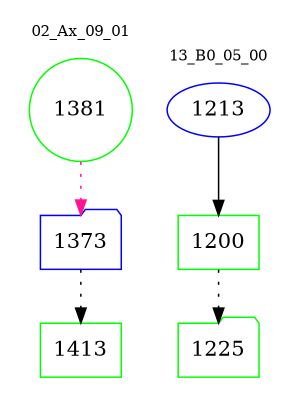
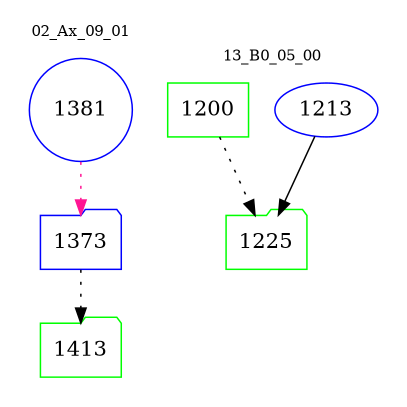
(81, 110) -> (81, 110)
(219, 168) -> (300, 169)
(81, 350) -> (81, 350)
